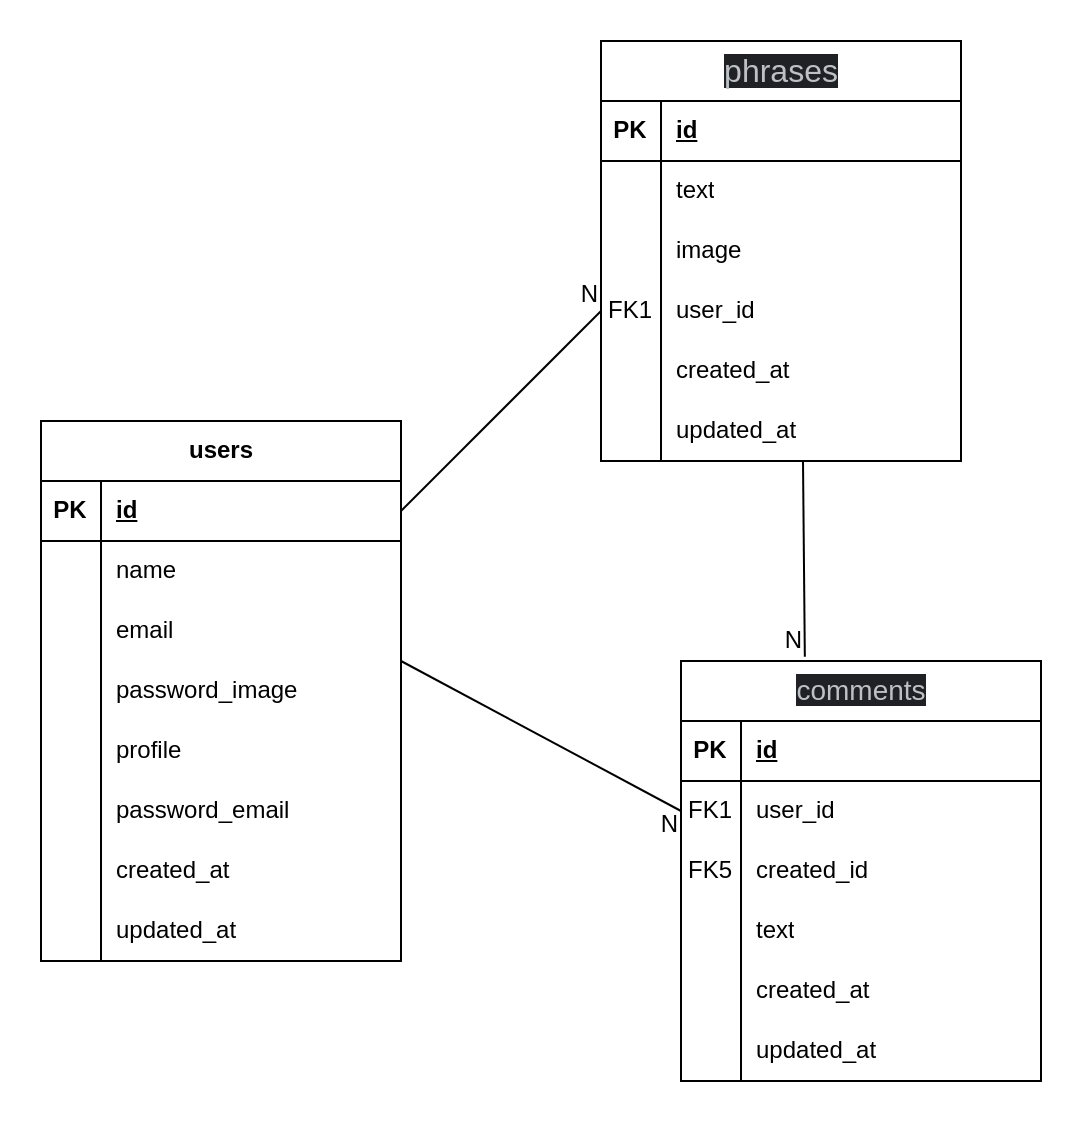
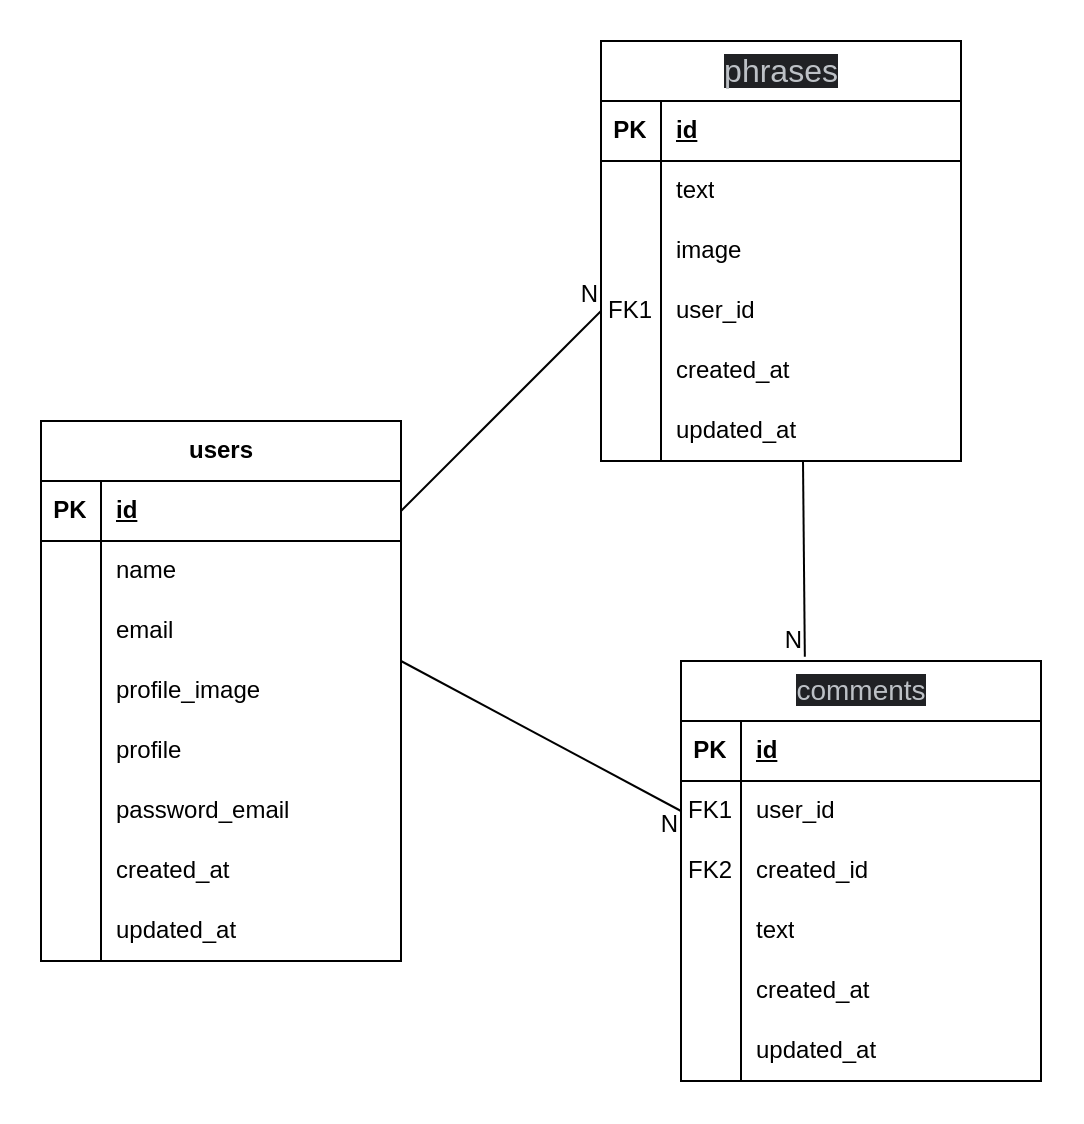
(208, 691) -> (195, 691)
(711, 871) -> (711, 871)
